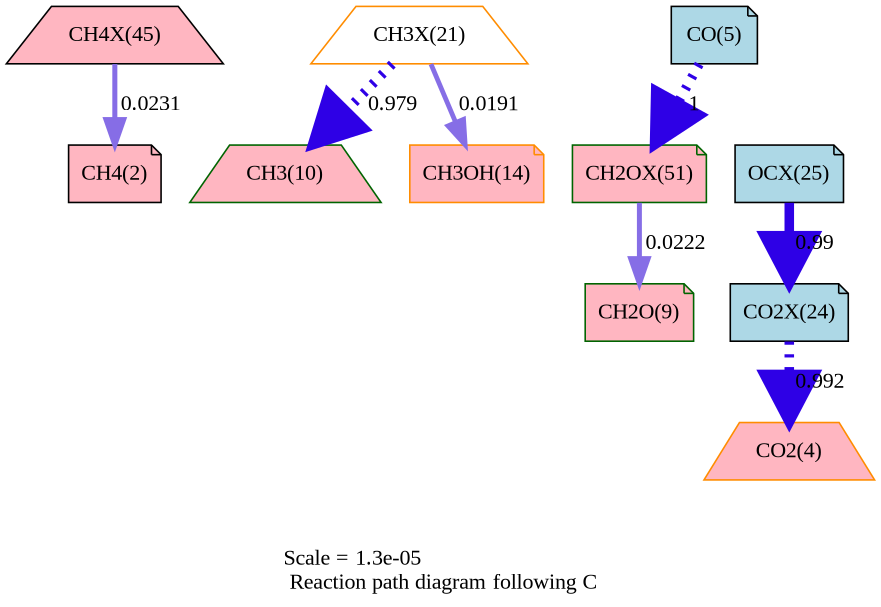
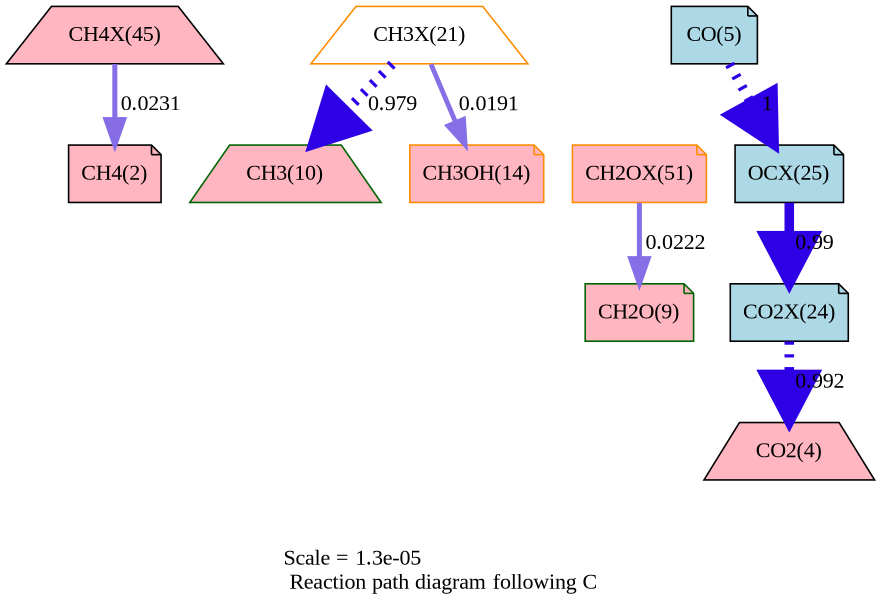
(689, 83) -> (740, 83)
(639, 174) -> (639, 174)
(789, 451) -> (789, 451)
